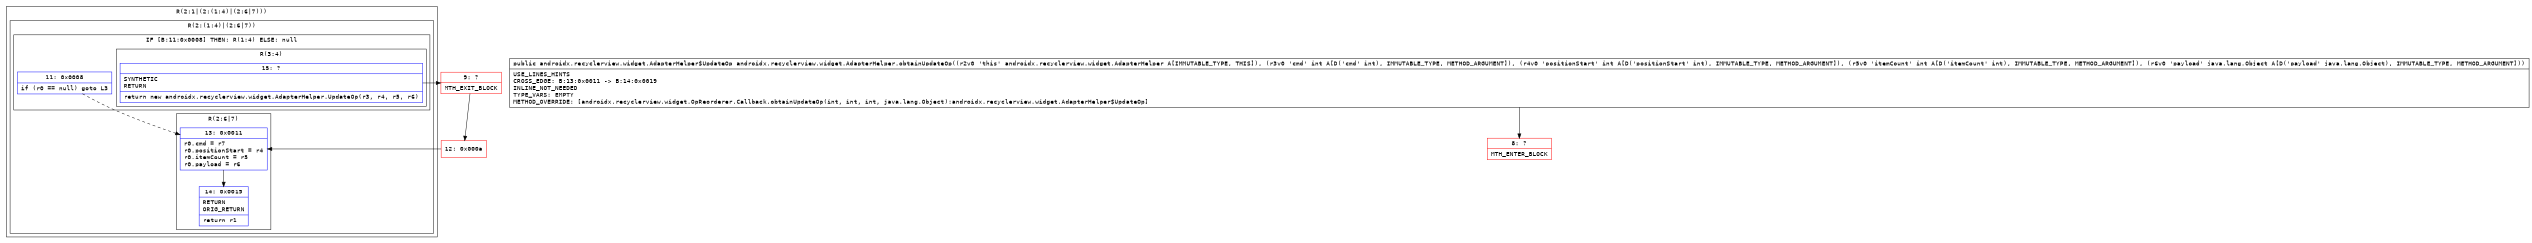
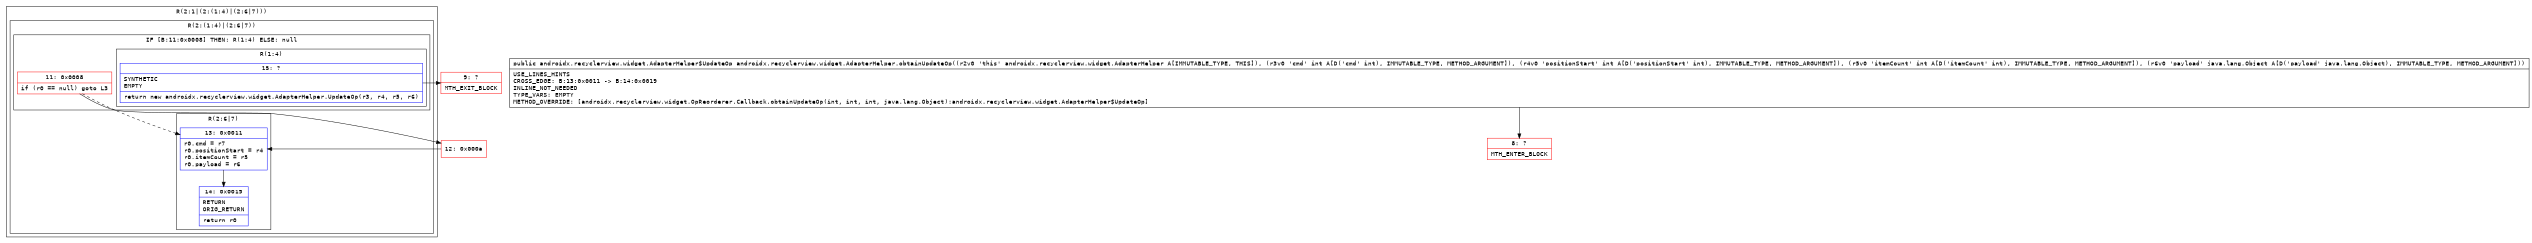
(271, 54) -> (271, 54)
(65, 83) -> (65, 83)
(135, 86) -> (133, 86)
(468, 115) -> (276, 114)
(220, 220) -> (220, 220)
